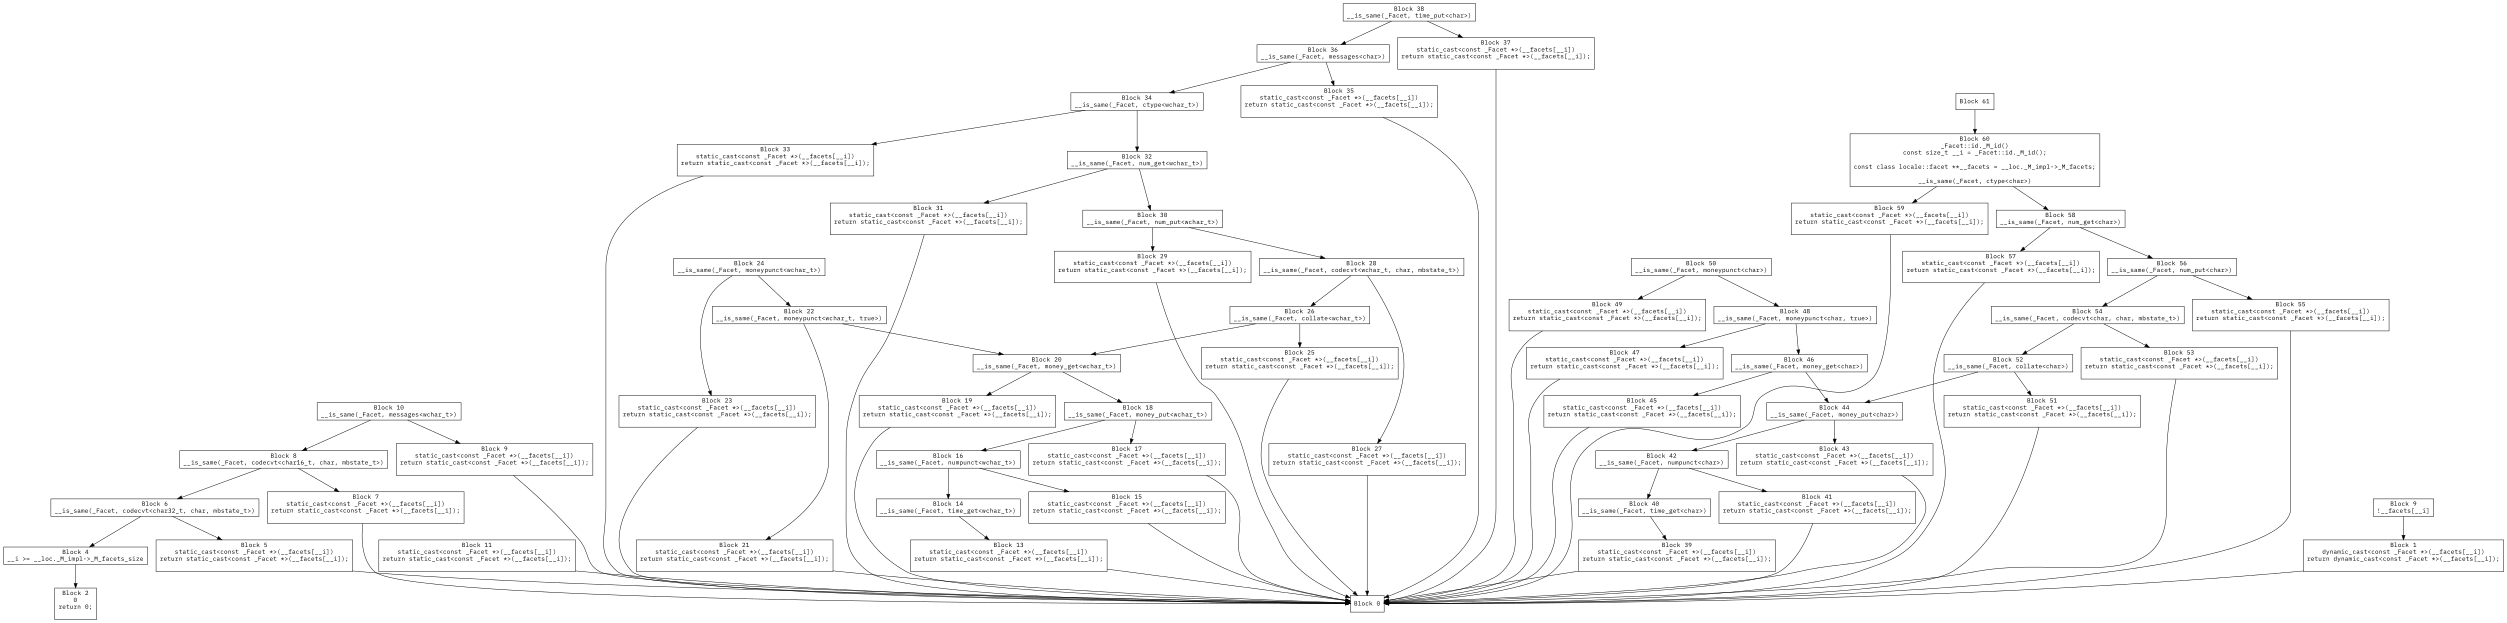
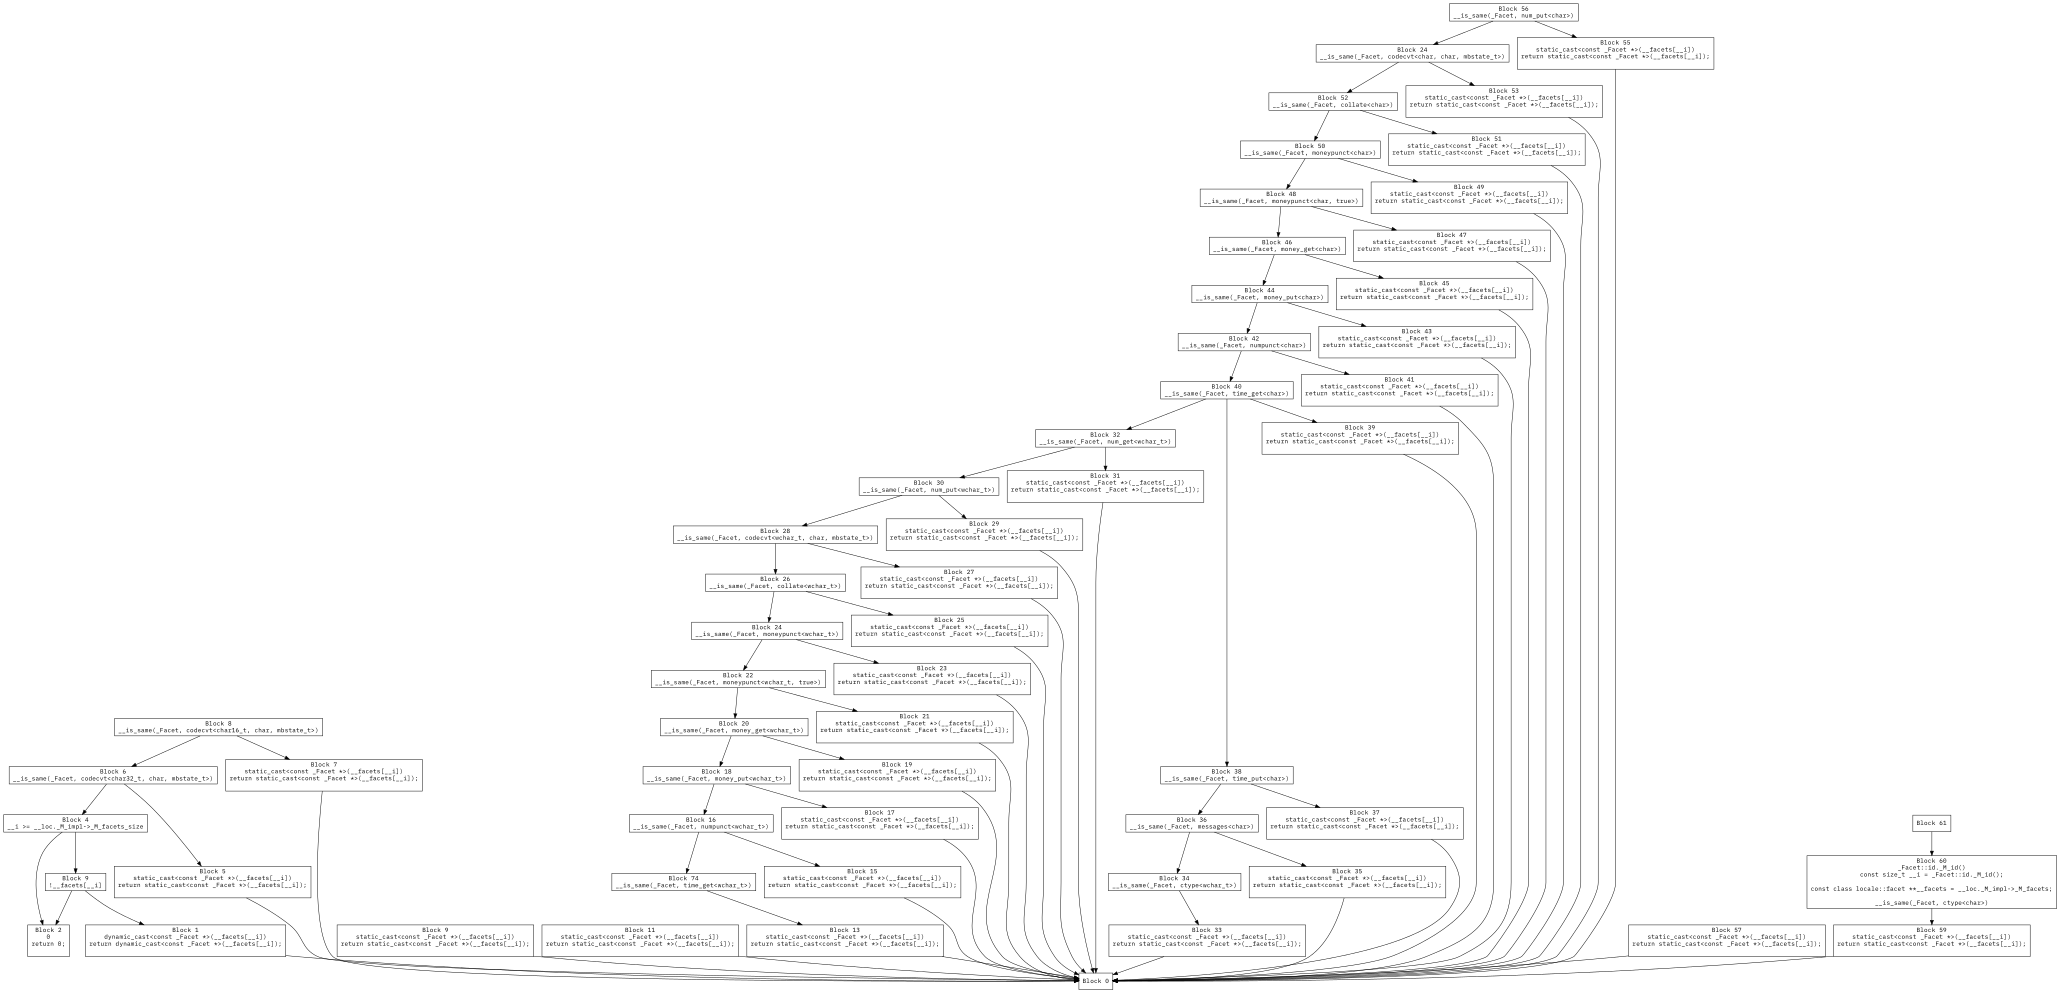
(1137, 129) -> (1168, 414)
(2061, 219) -> none
(2088, 315) -> (1413, 53)
(1180, 338) -> (772, 605)
(1924, 387) -> (1323, 123)
(389, 411) -> none
(948, 508) -> (684, 882)
none -> (1227, 580)
none -> (76, 850)
none -> (65, 906)
